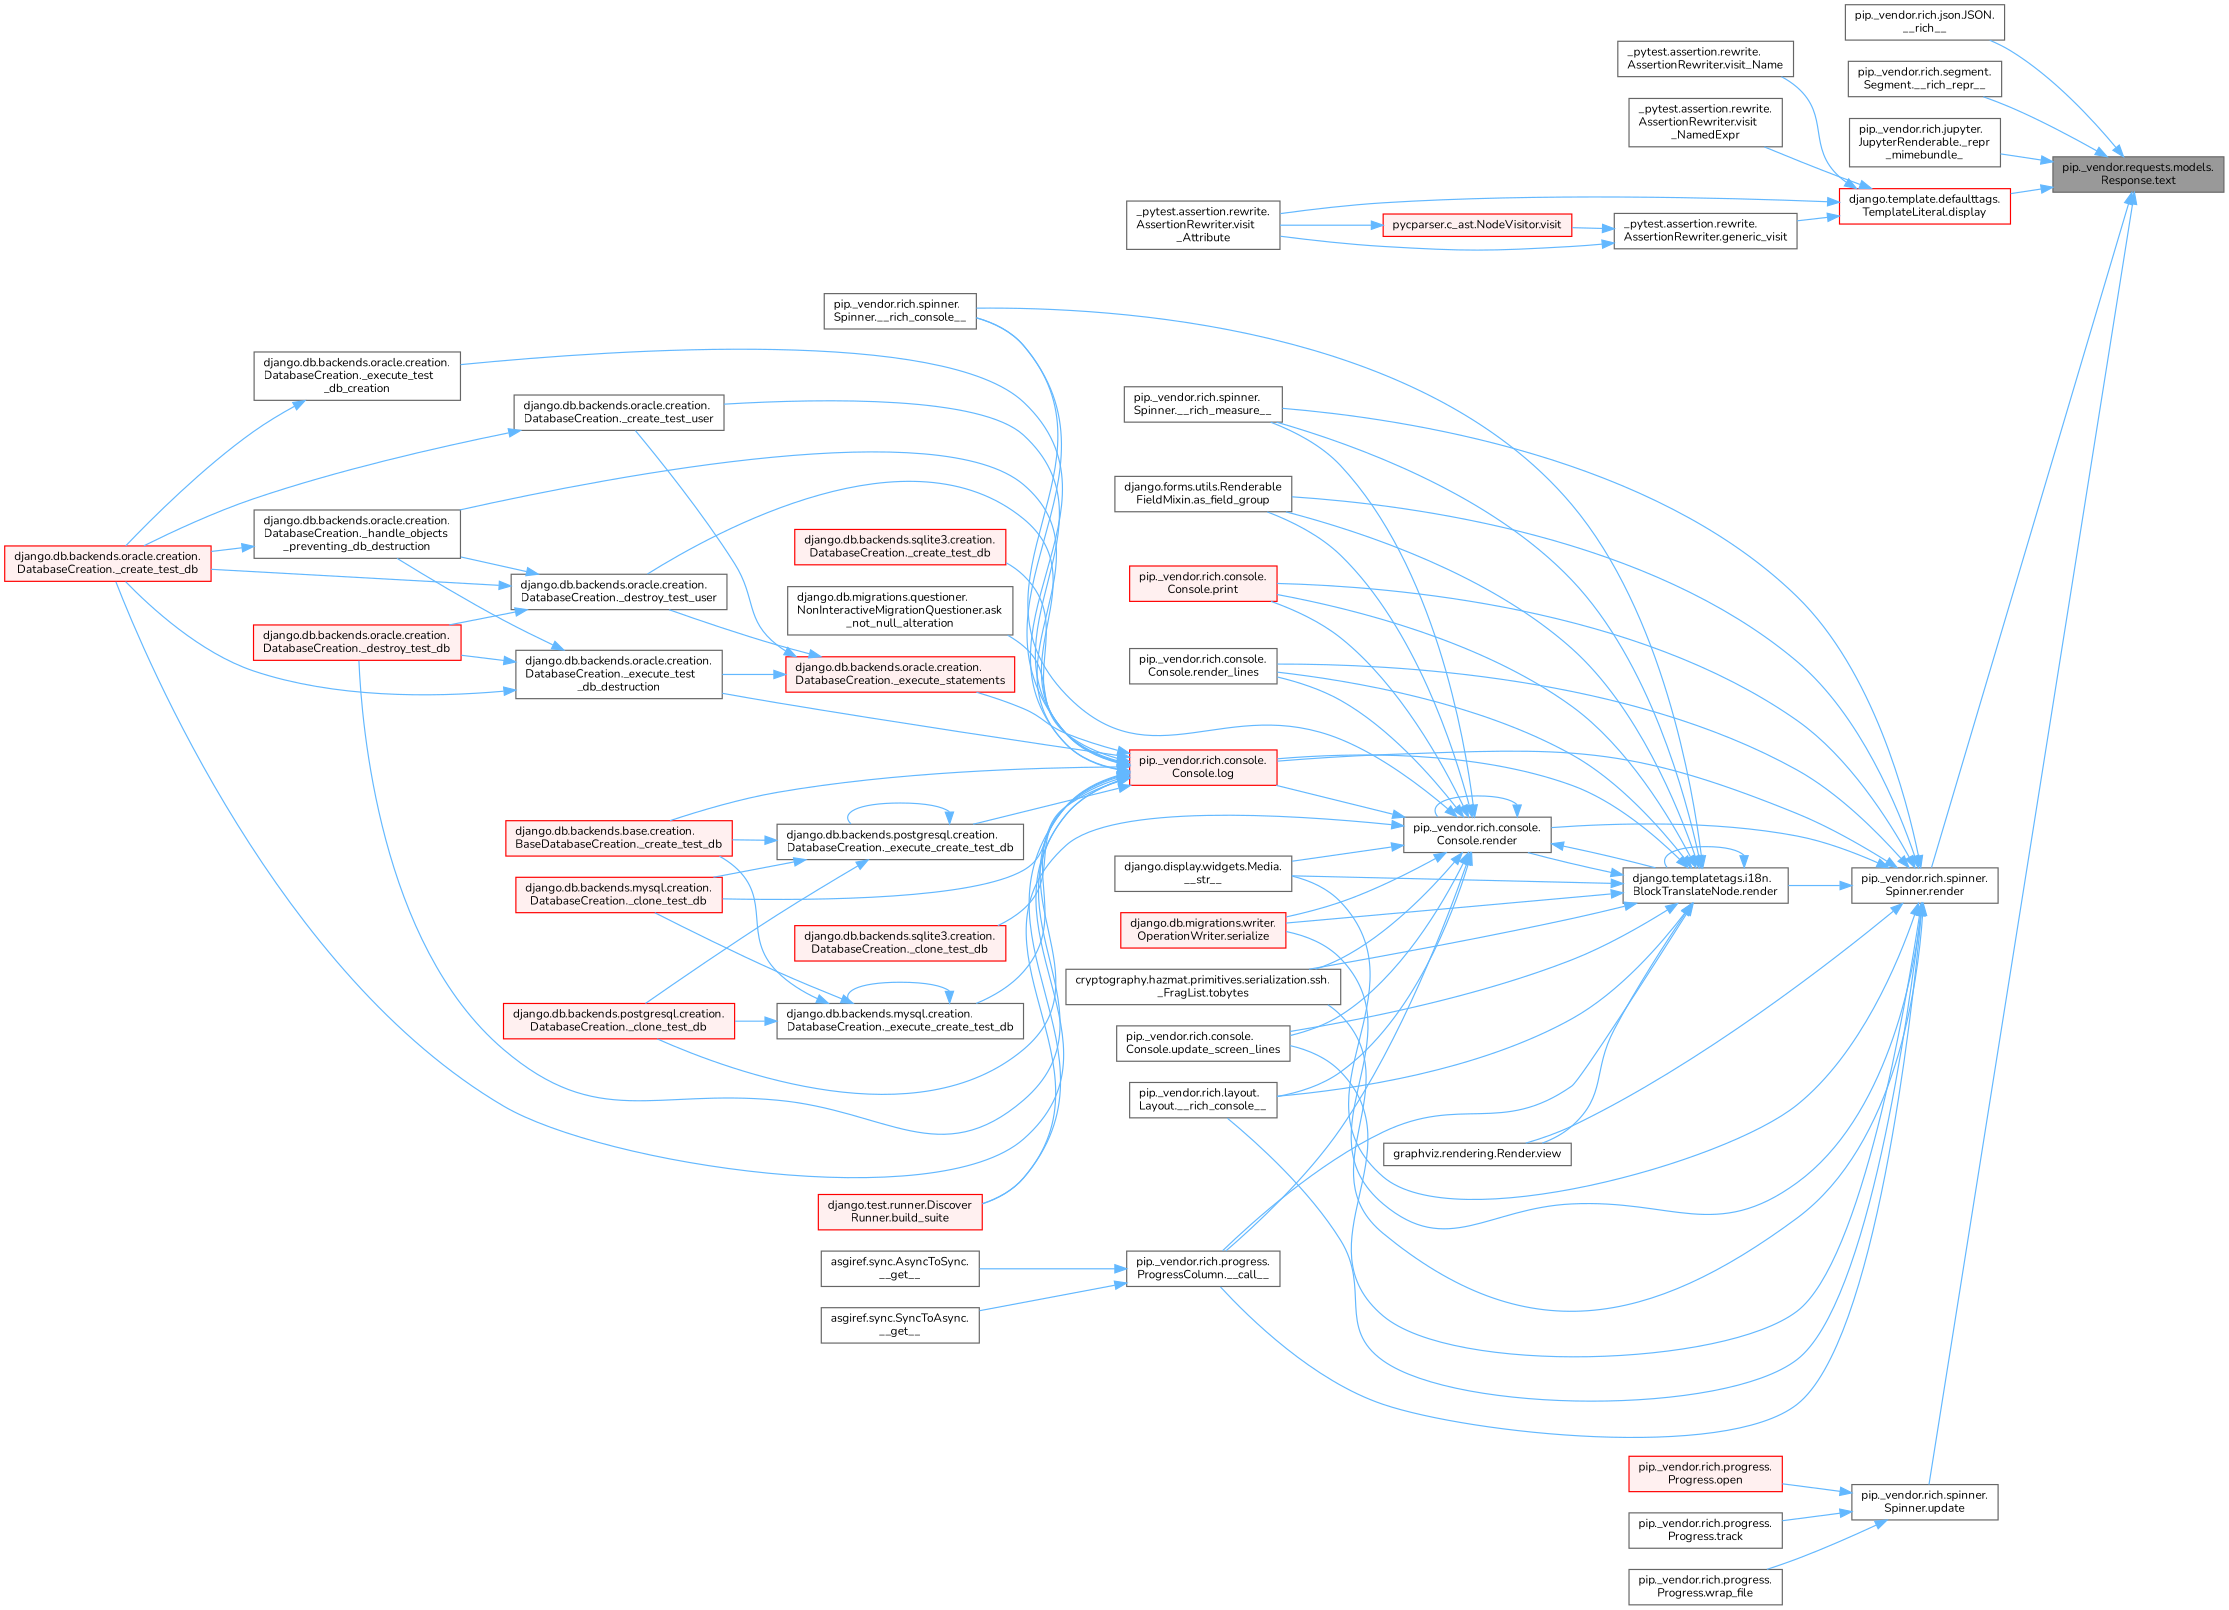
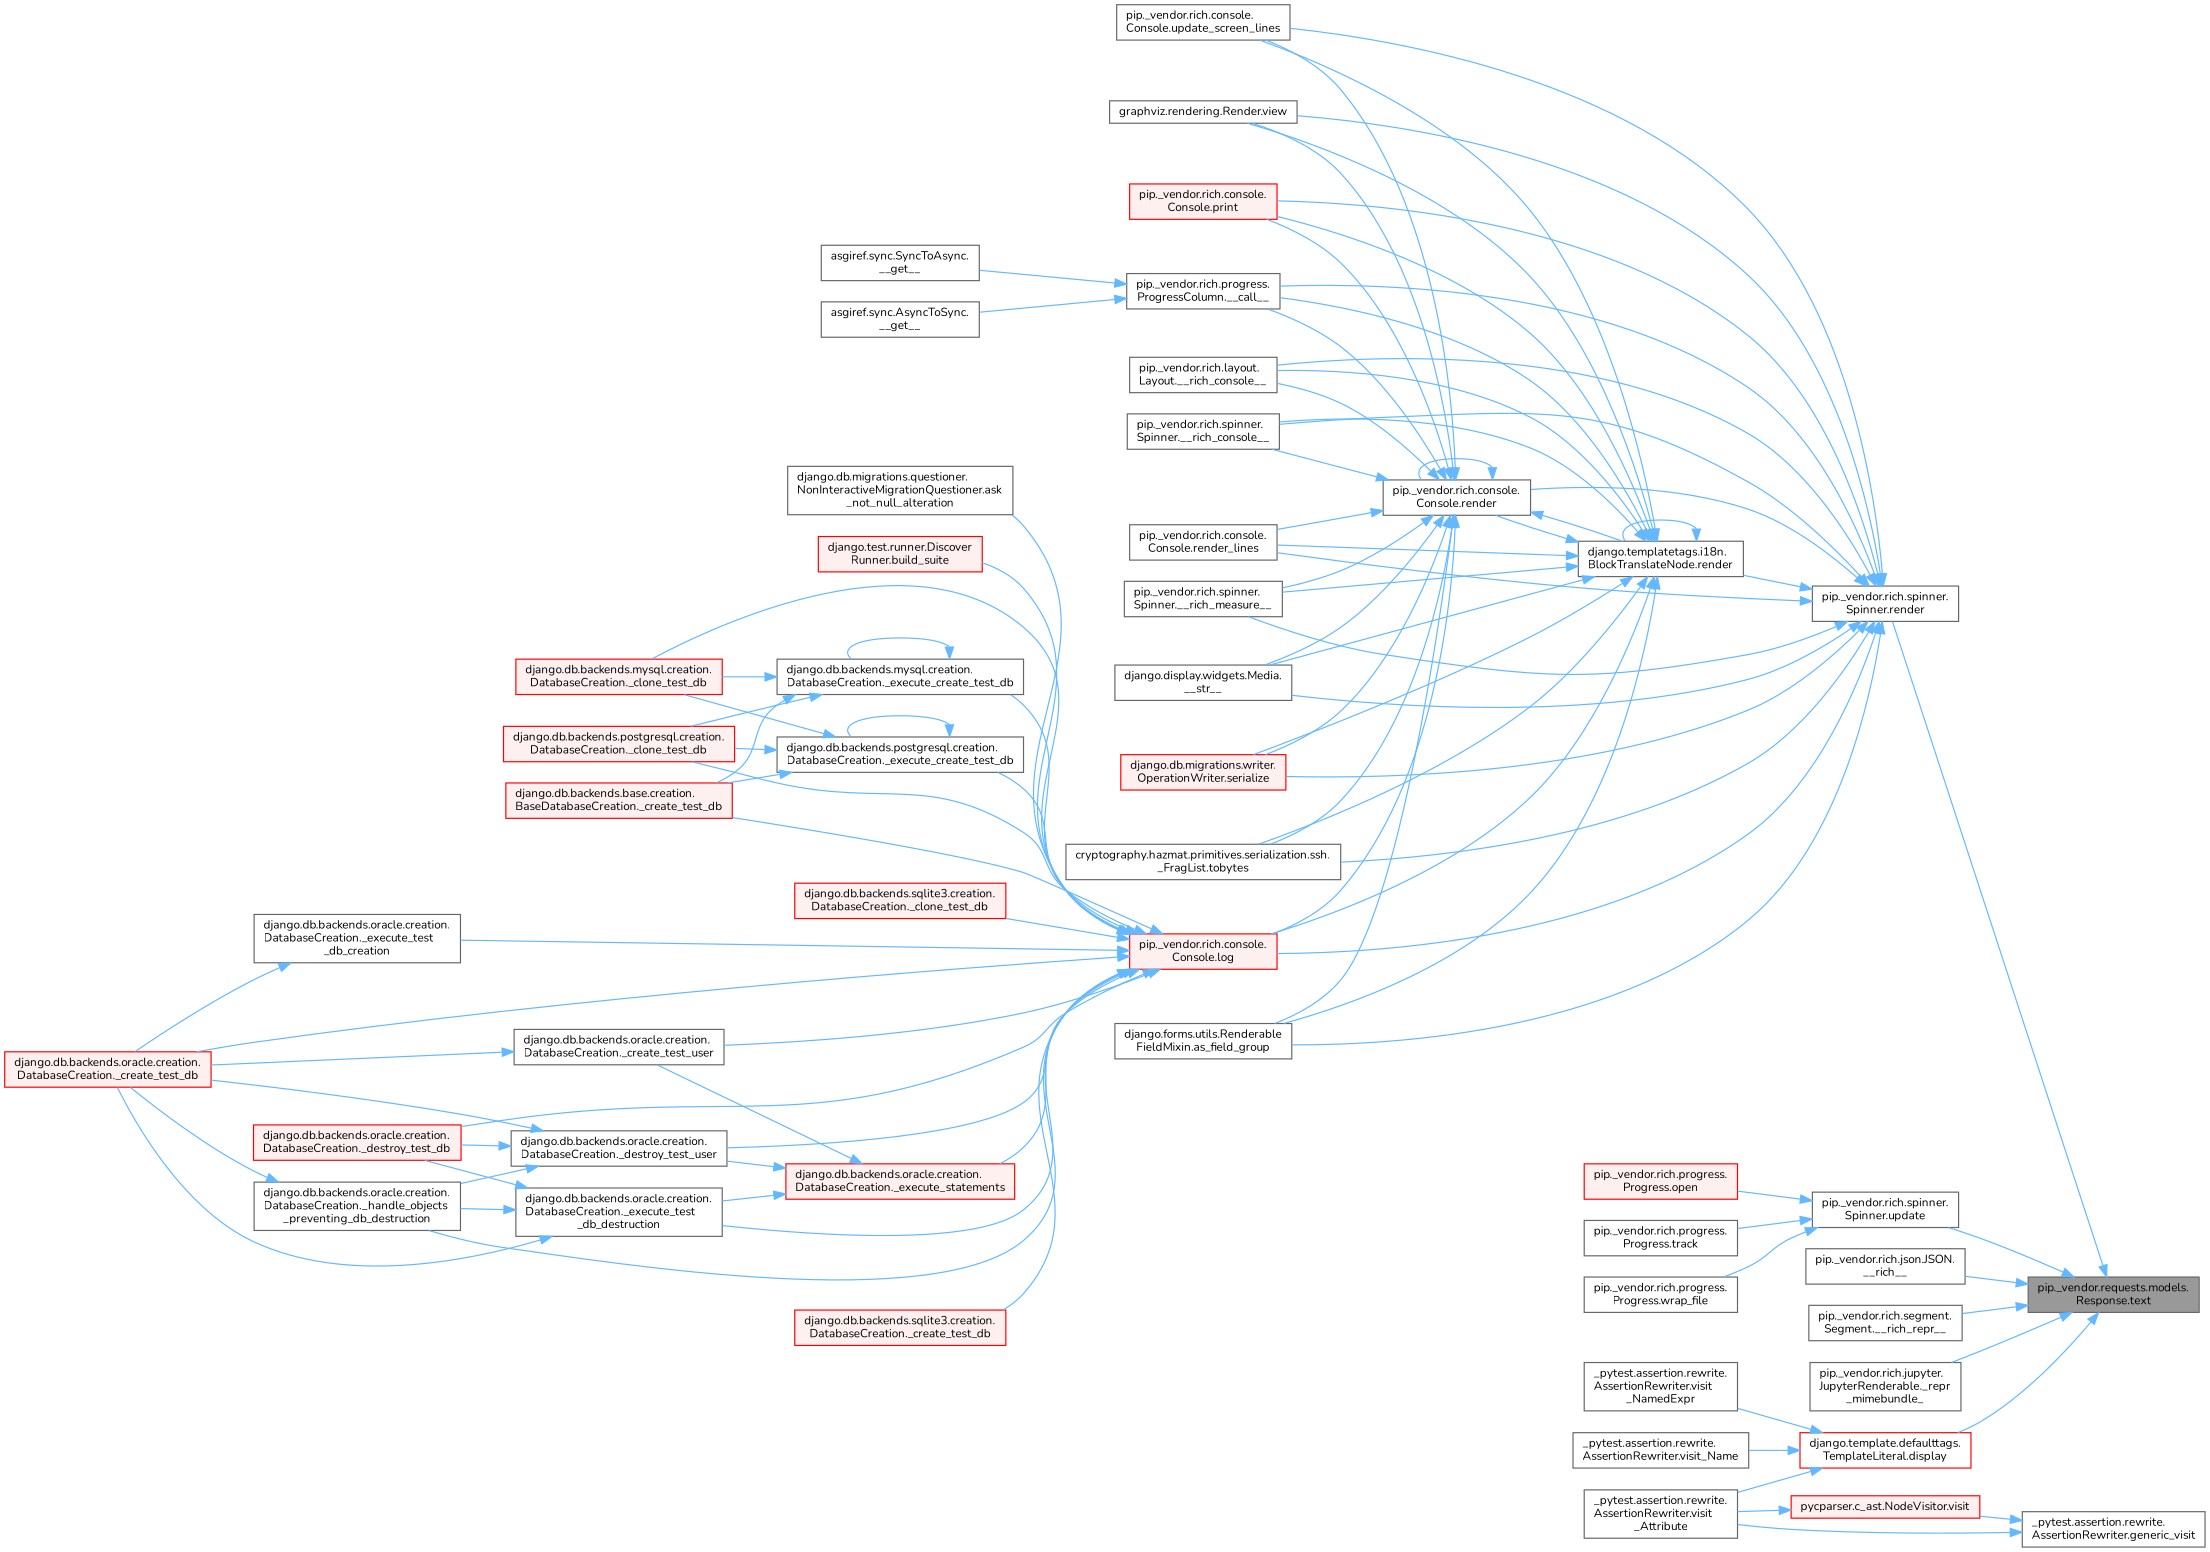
(1812, 219) -> none
(1044, 542) -> (1547, 415)
(1055, 859) -> (1399, 265)
